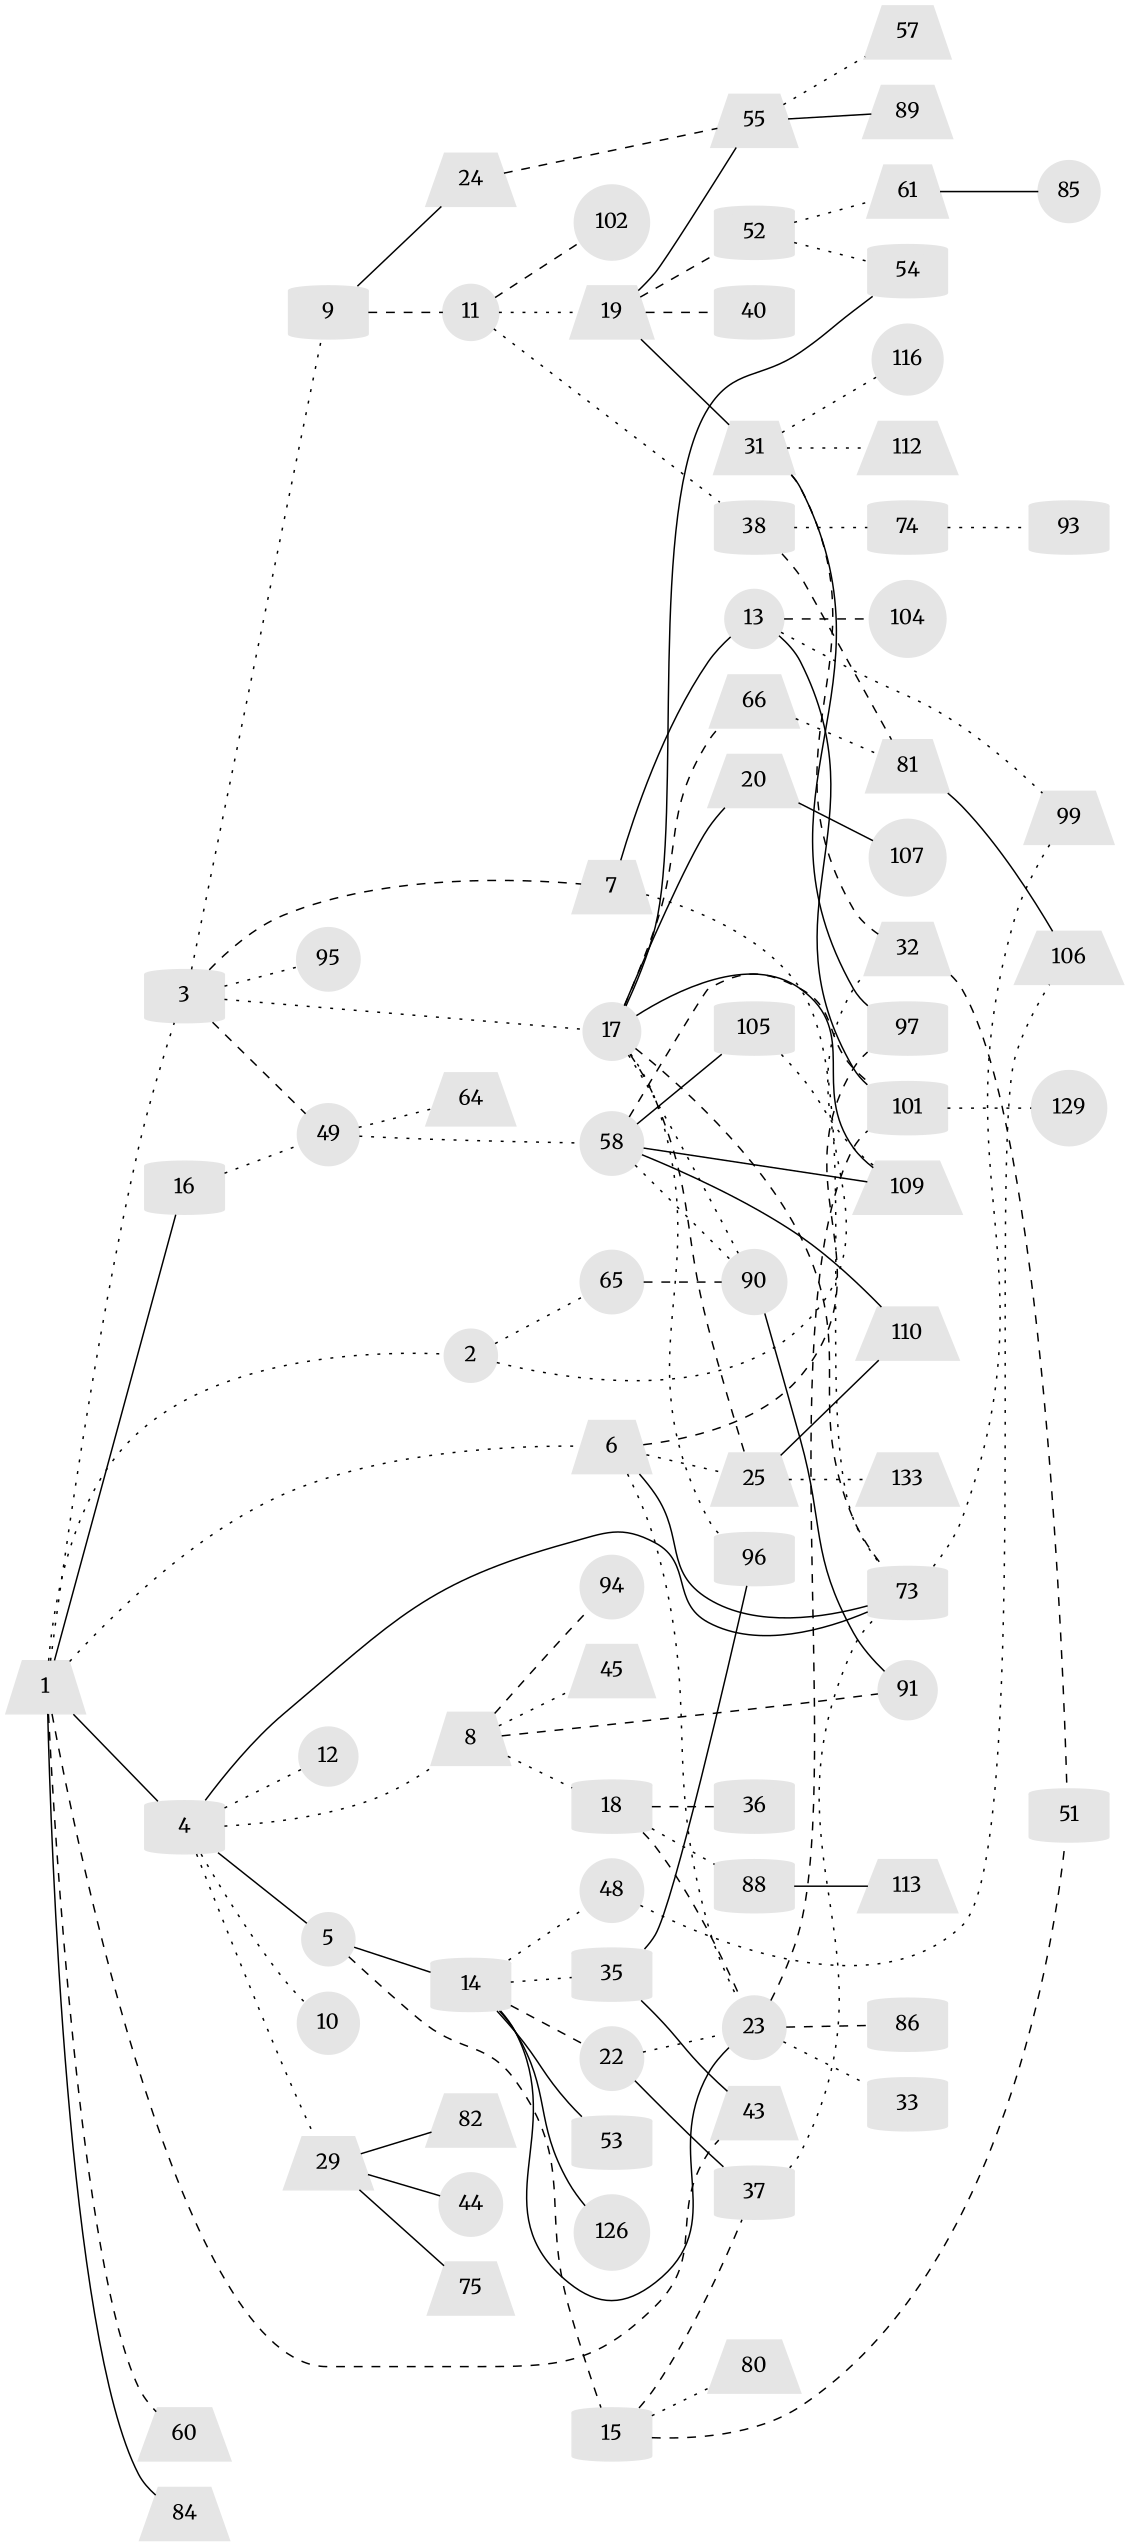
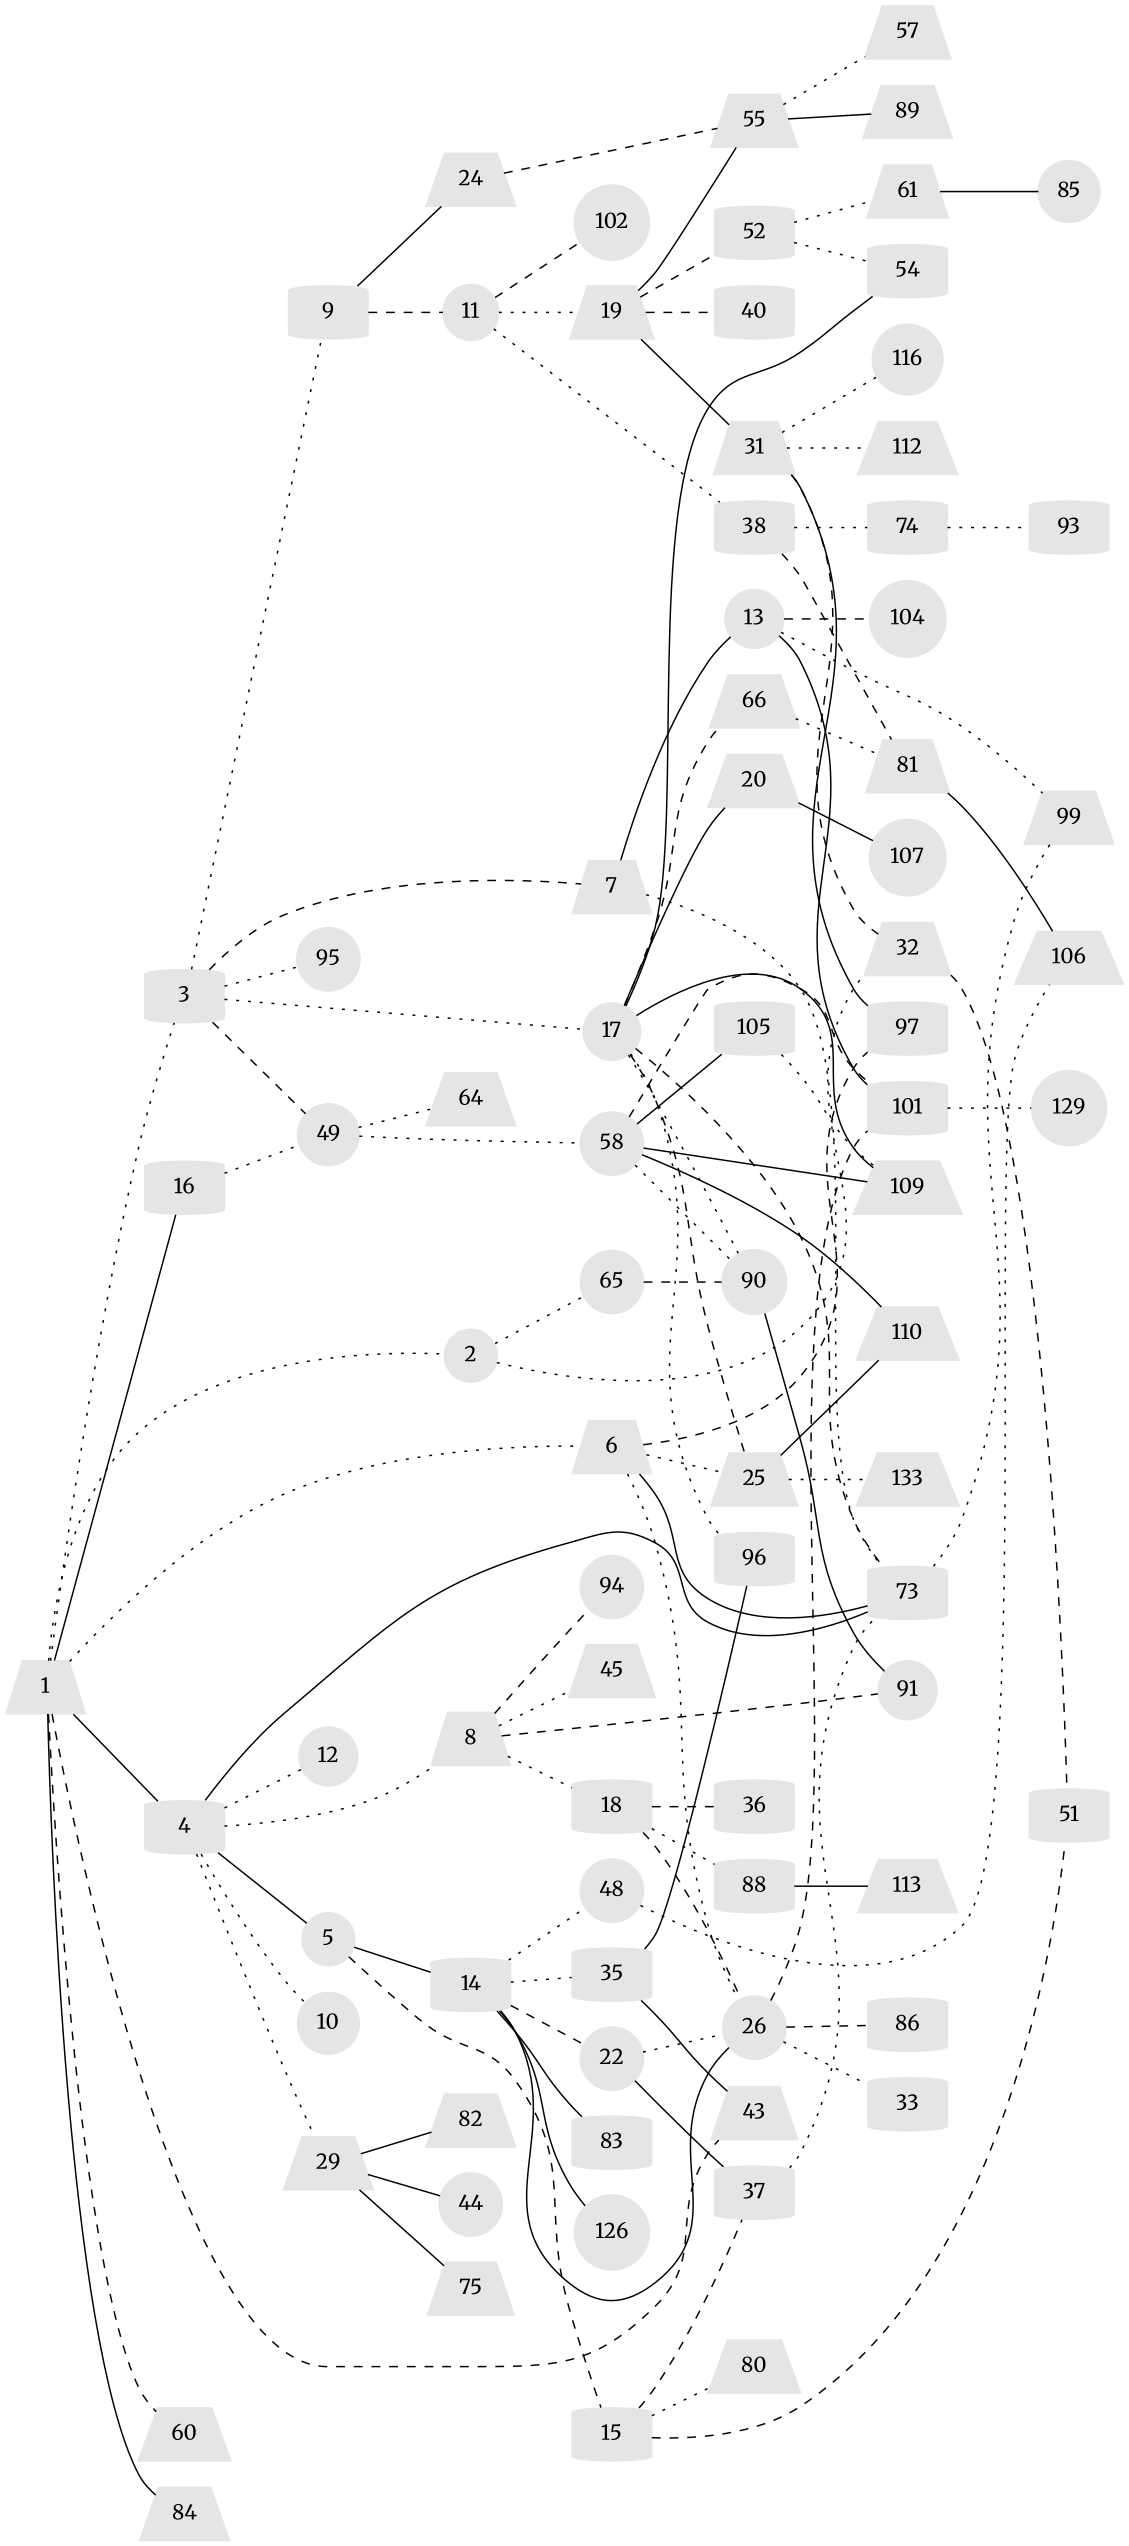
(754, 2028) -> (754, 2028)
(612, 2143) -> (612, 2143)
